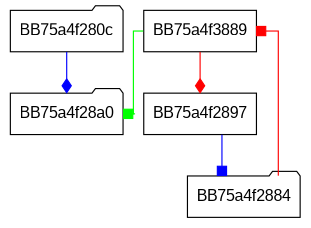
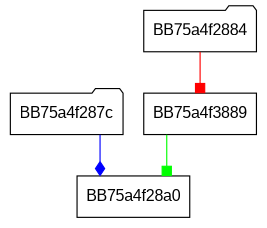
(67, 31) -> (67, 114)
(67, 114) -> (133, 197)
(200, 114) -> none
